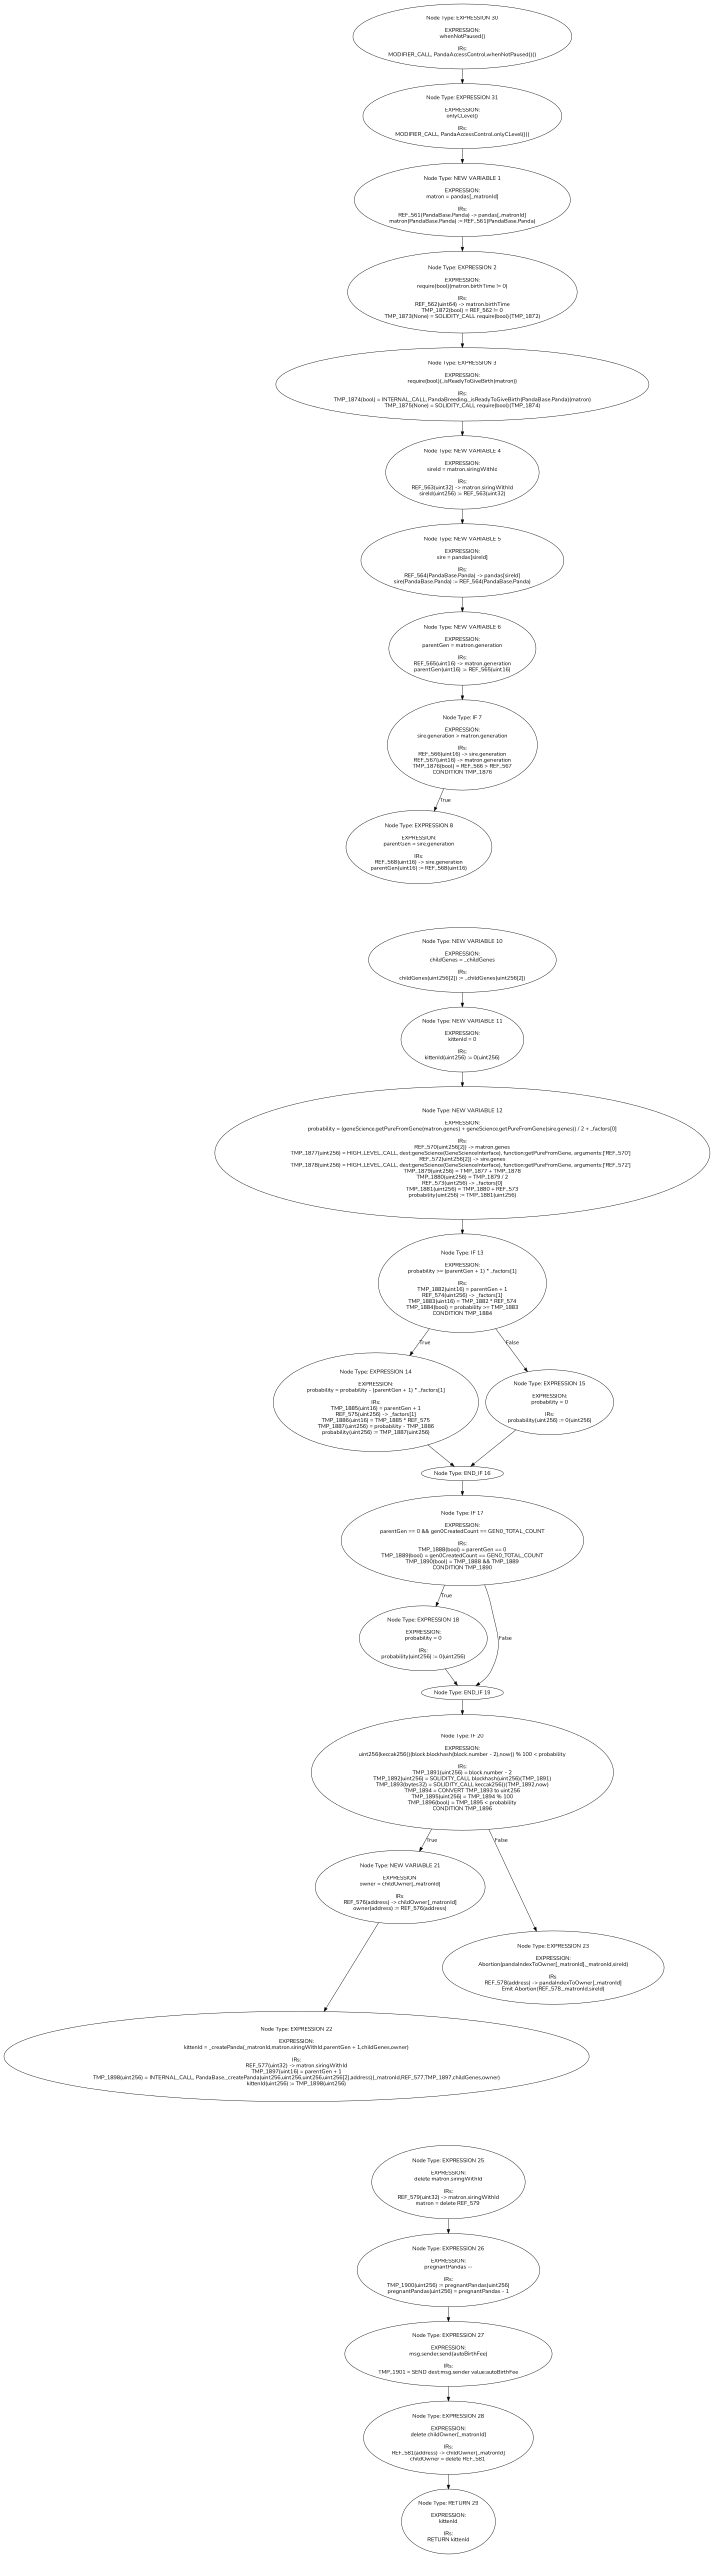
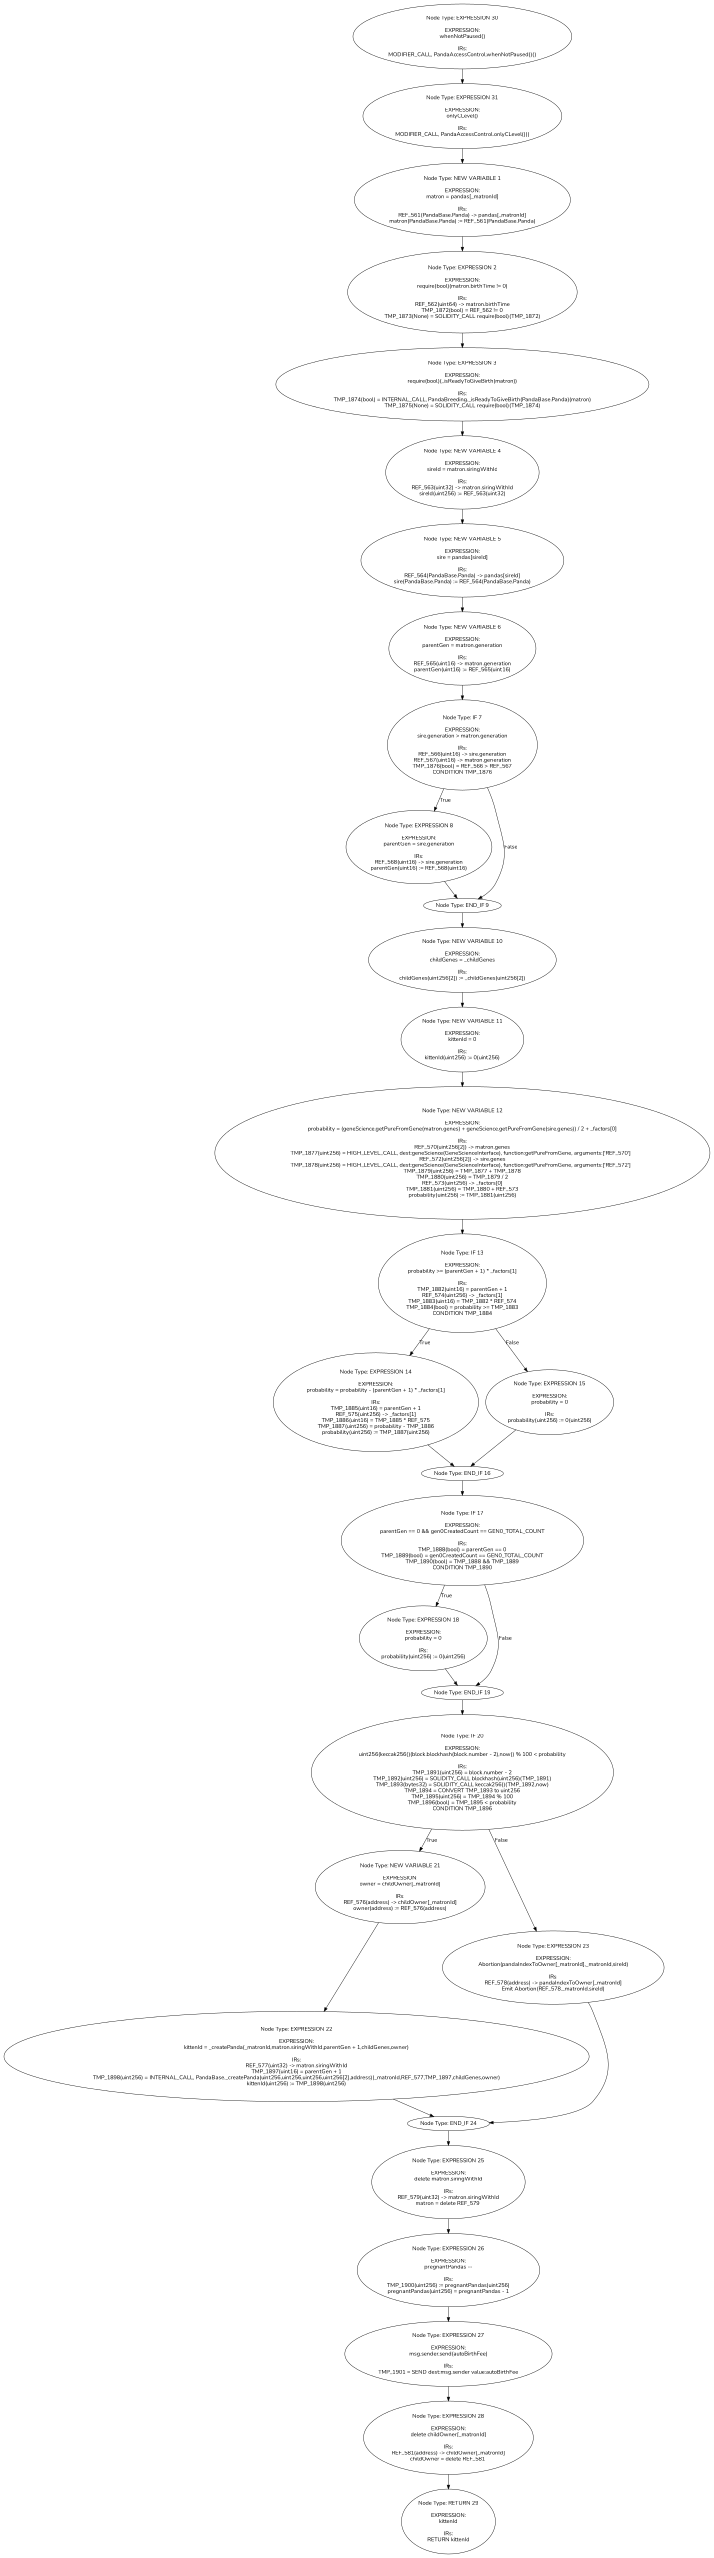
none -> (462, 906)
none -> (448, 2124)
